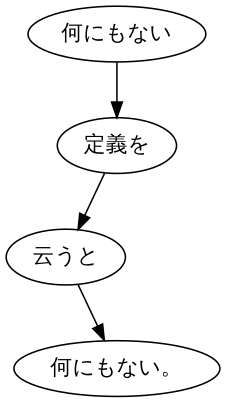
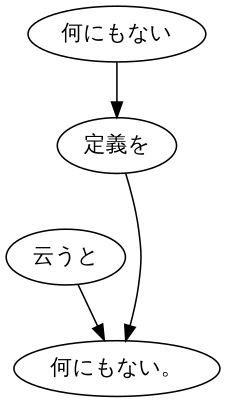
(95, 194) -> (141, 249)
